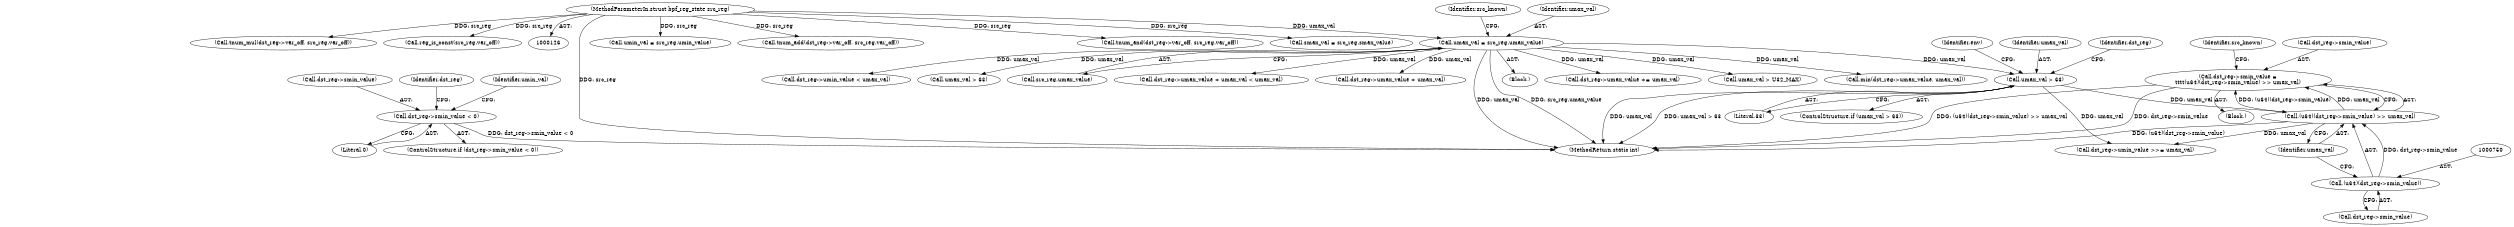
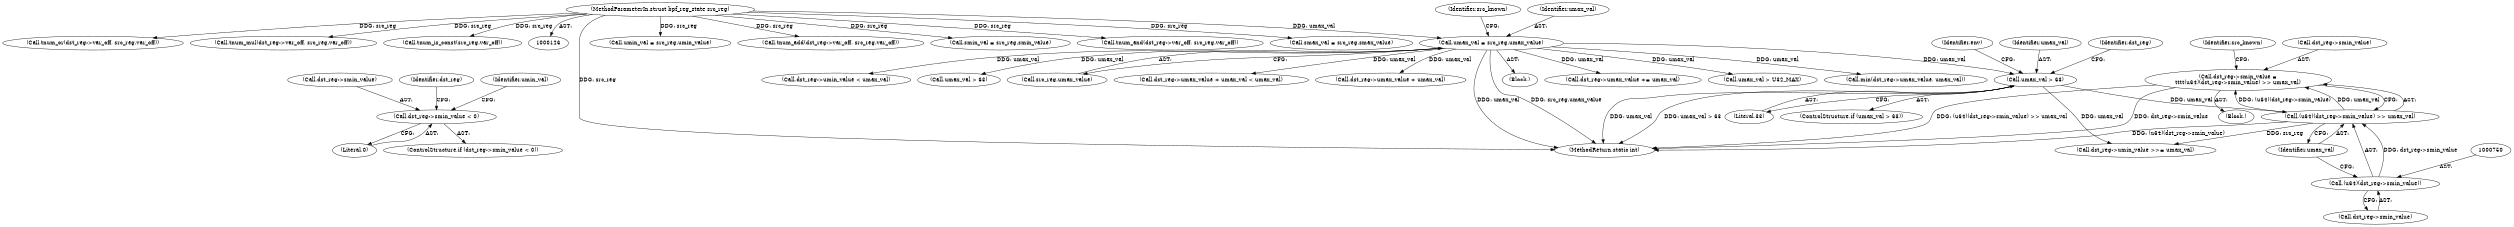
none -> (93, 43)
(453, 43) -> (453, 43)
none -> (1001, 43)
(2285, 134) -> (2285, 134)
(1001, 147) -> none
